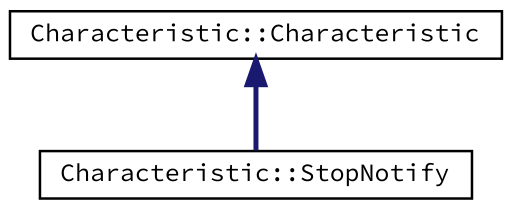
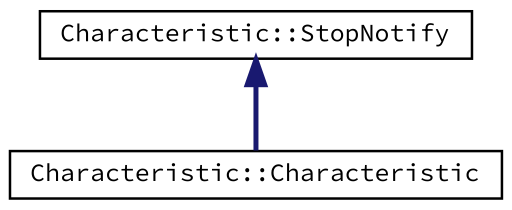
(256, 118) -> (256, 118)
